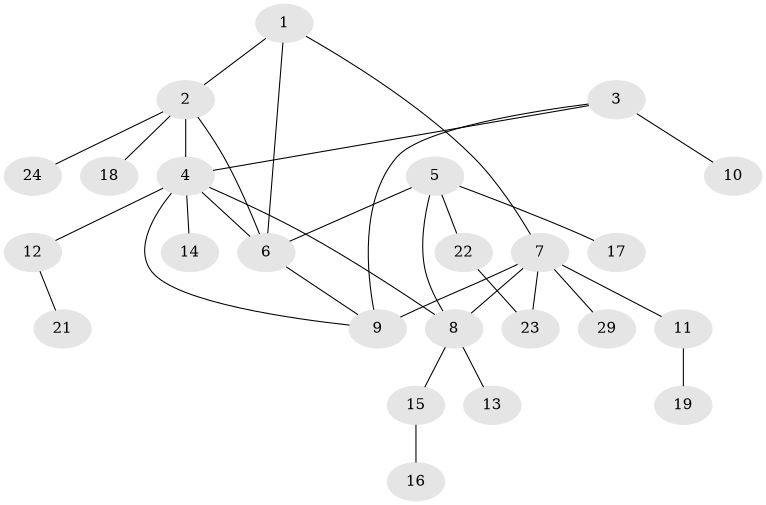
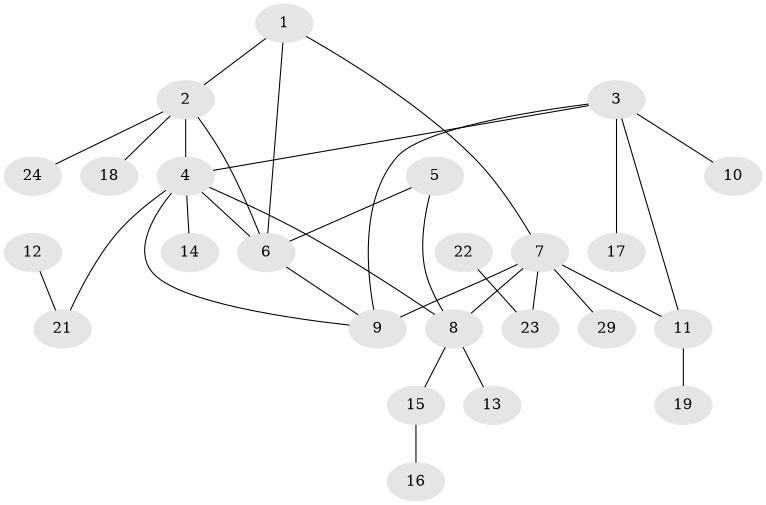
(527, 212) -> (617, 176)
(109, 214) -> (109, 243)
(449, 214) -> none
none -> (650, 214)
